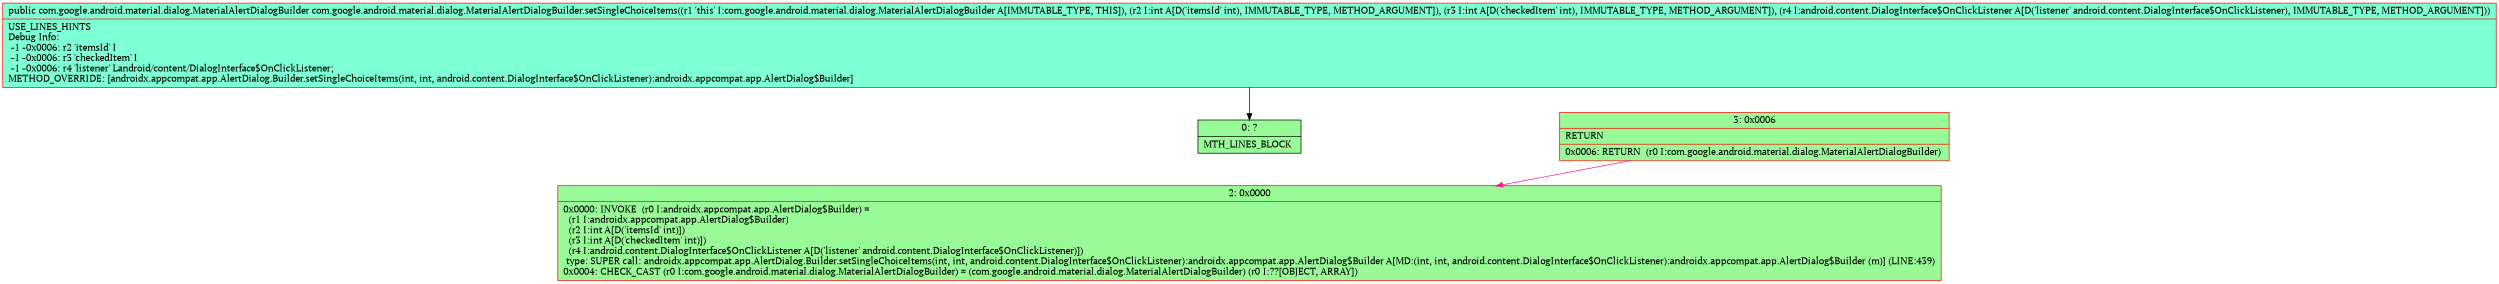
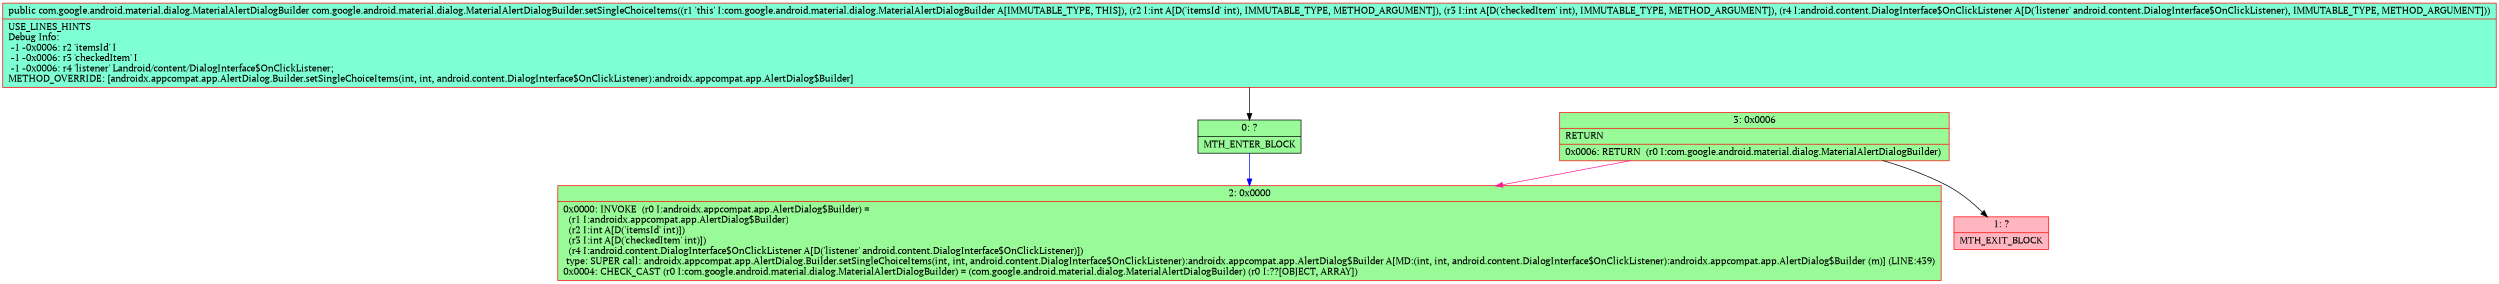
(1247, 145) -> (1249, 145)
none -> (1249, 166)
none -> (2001, 233)
